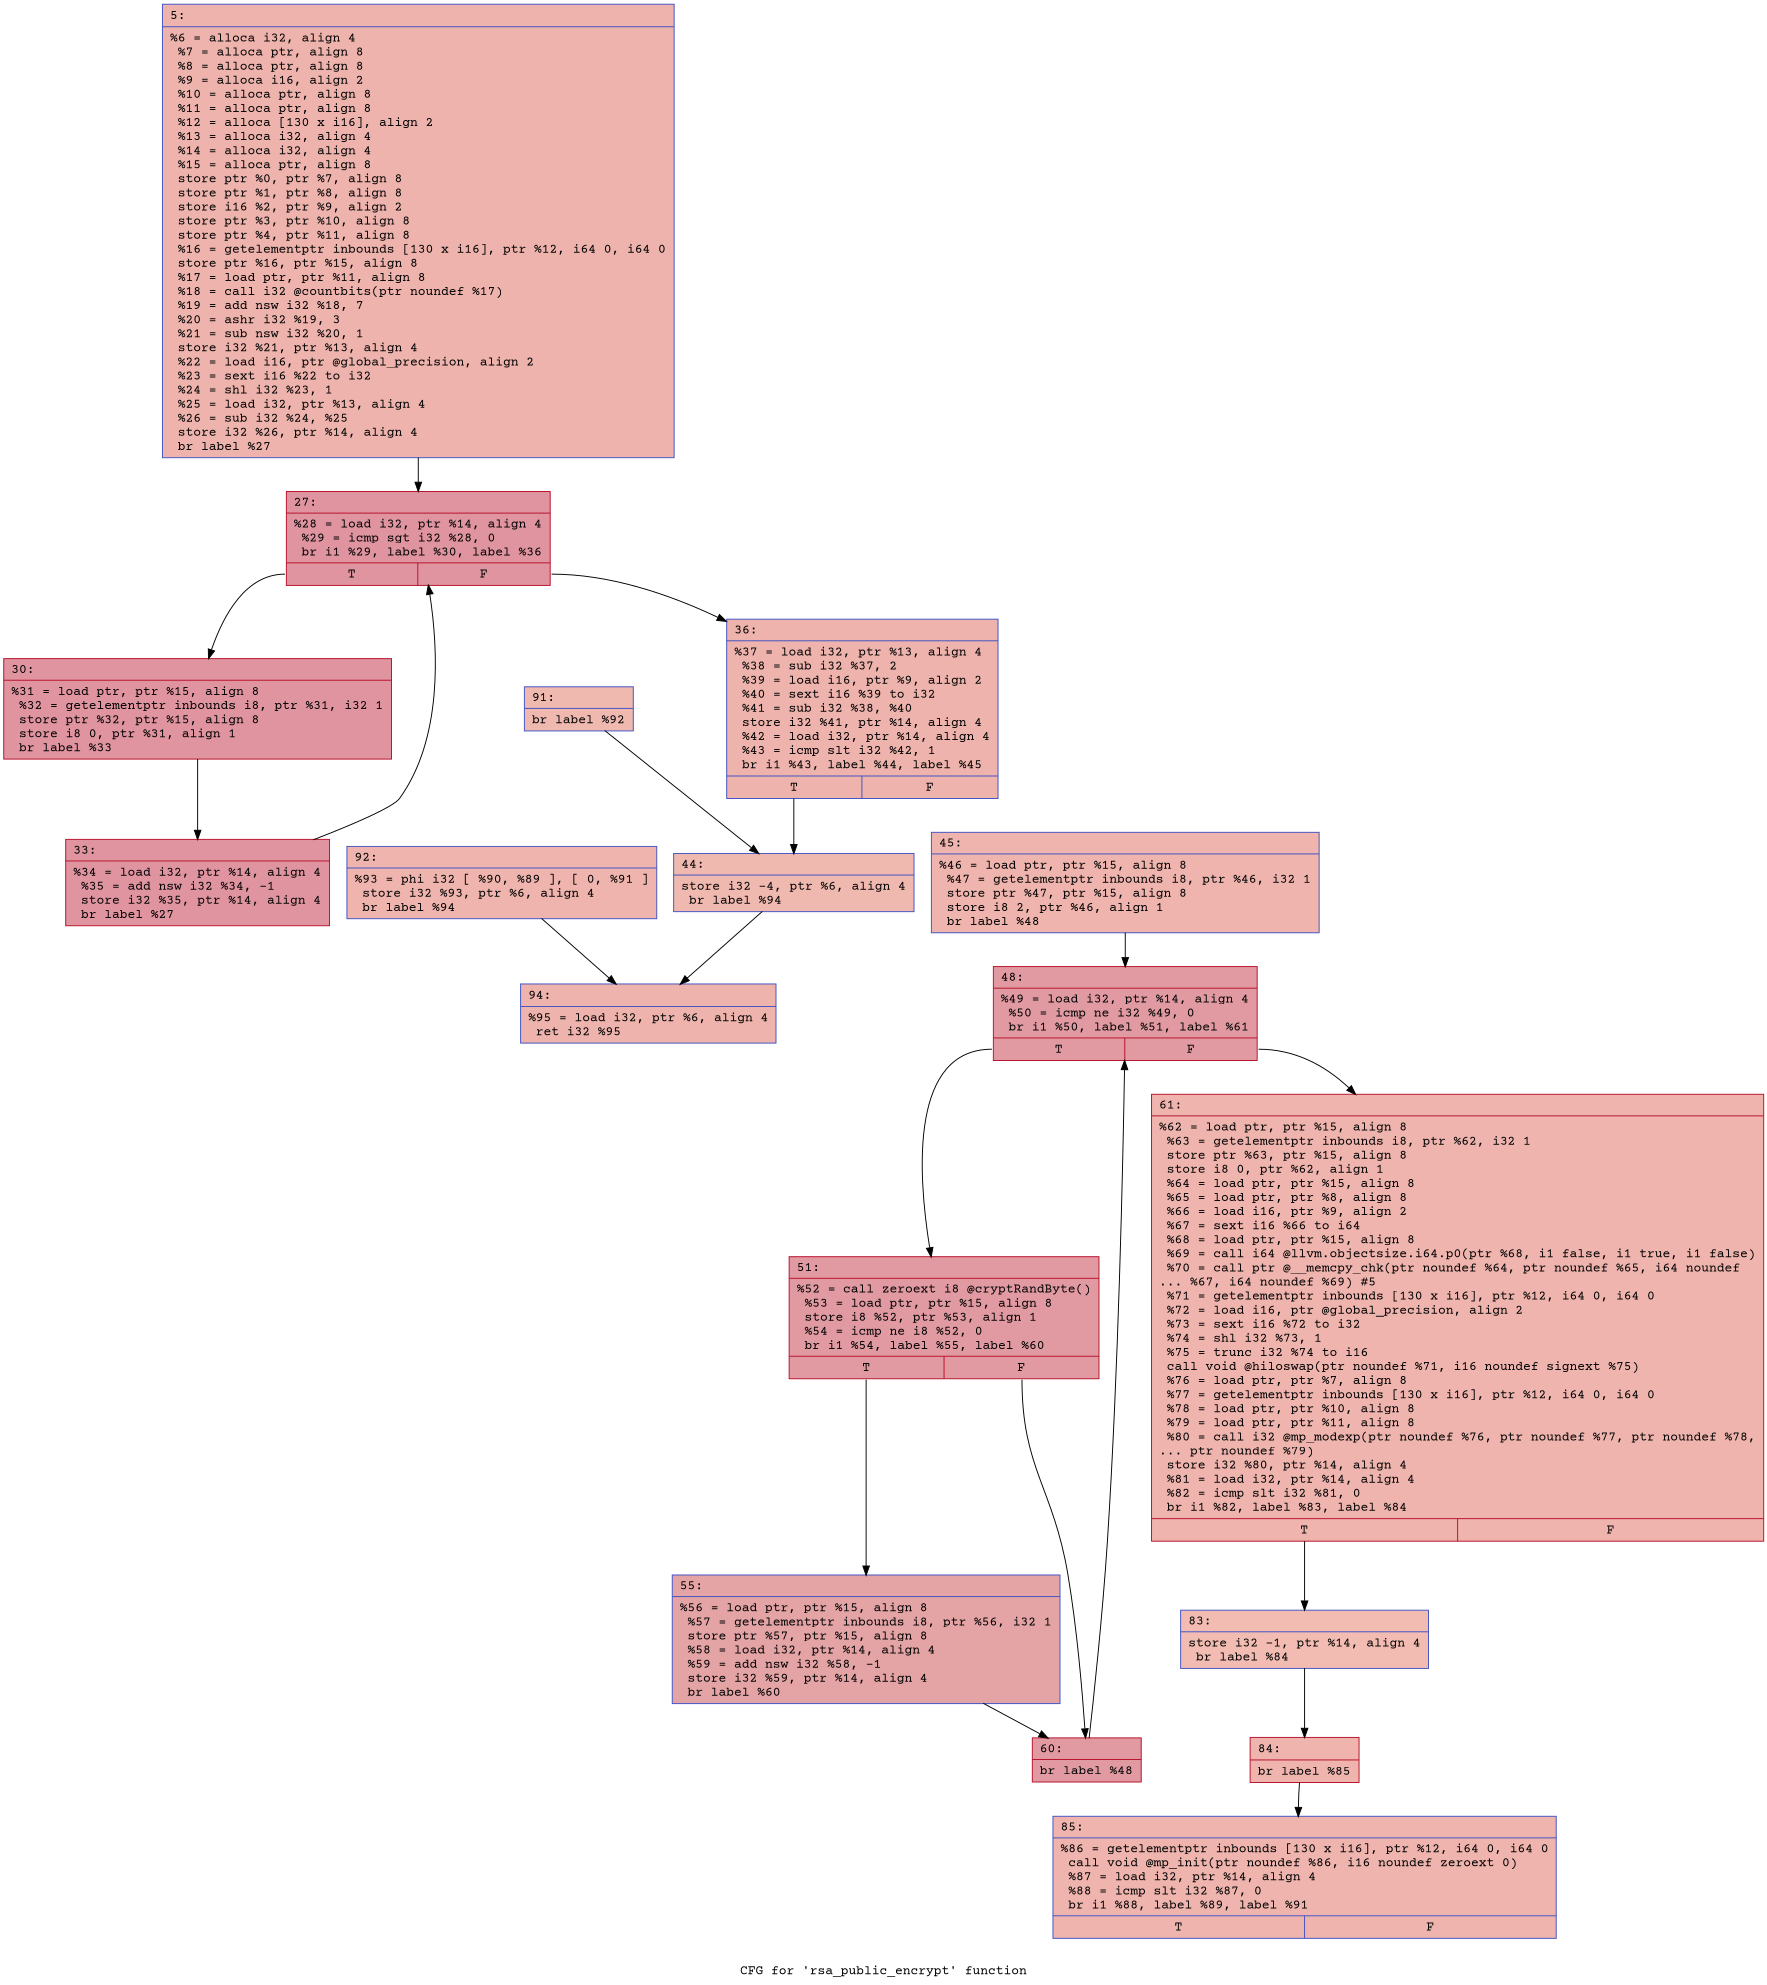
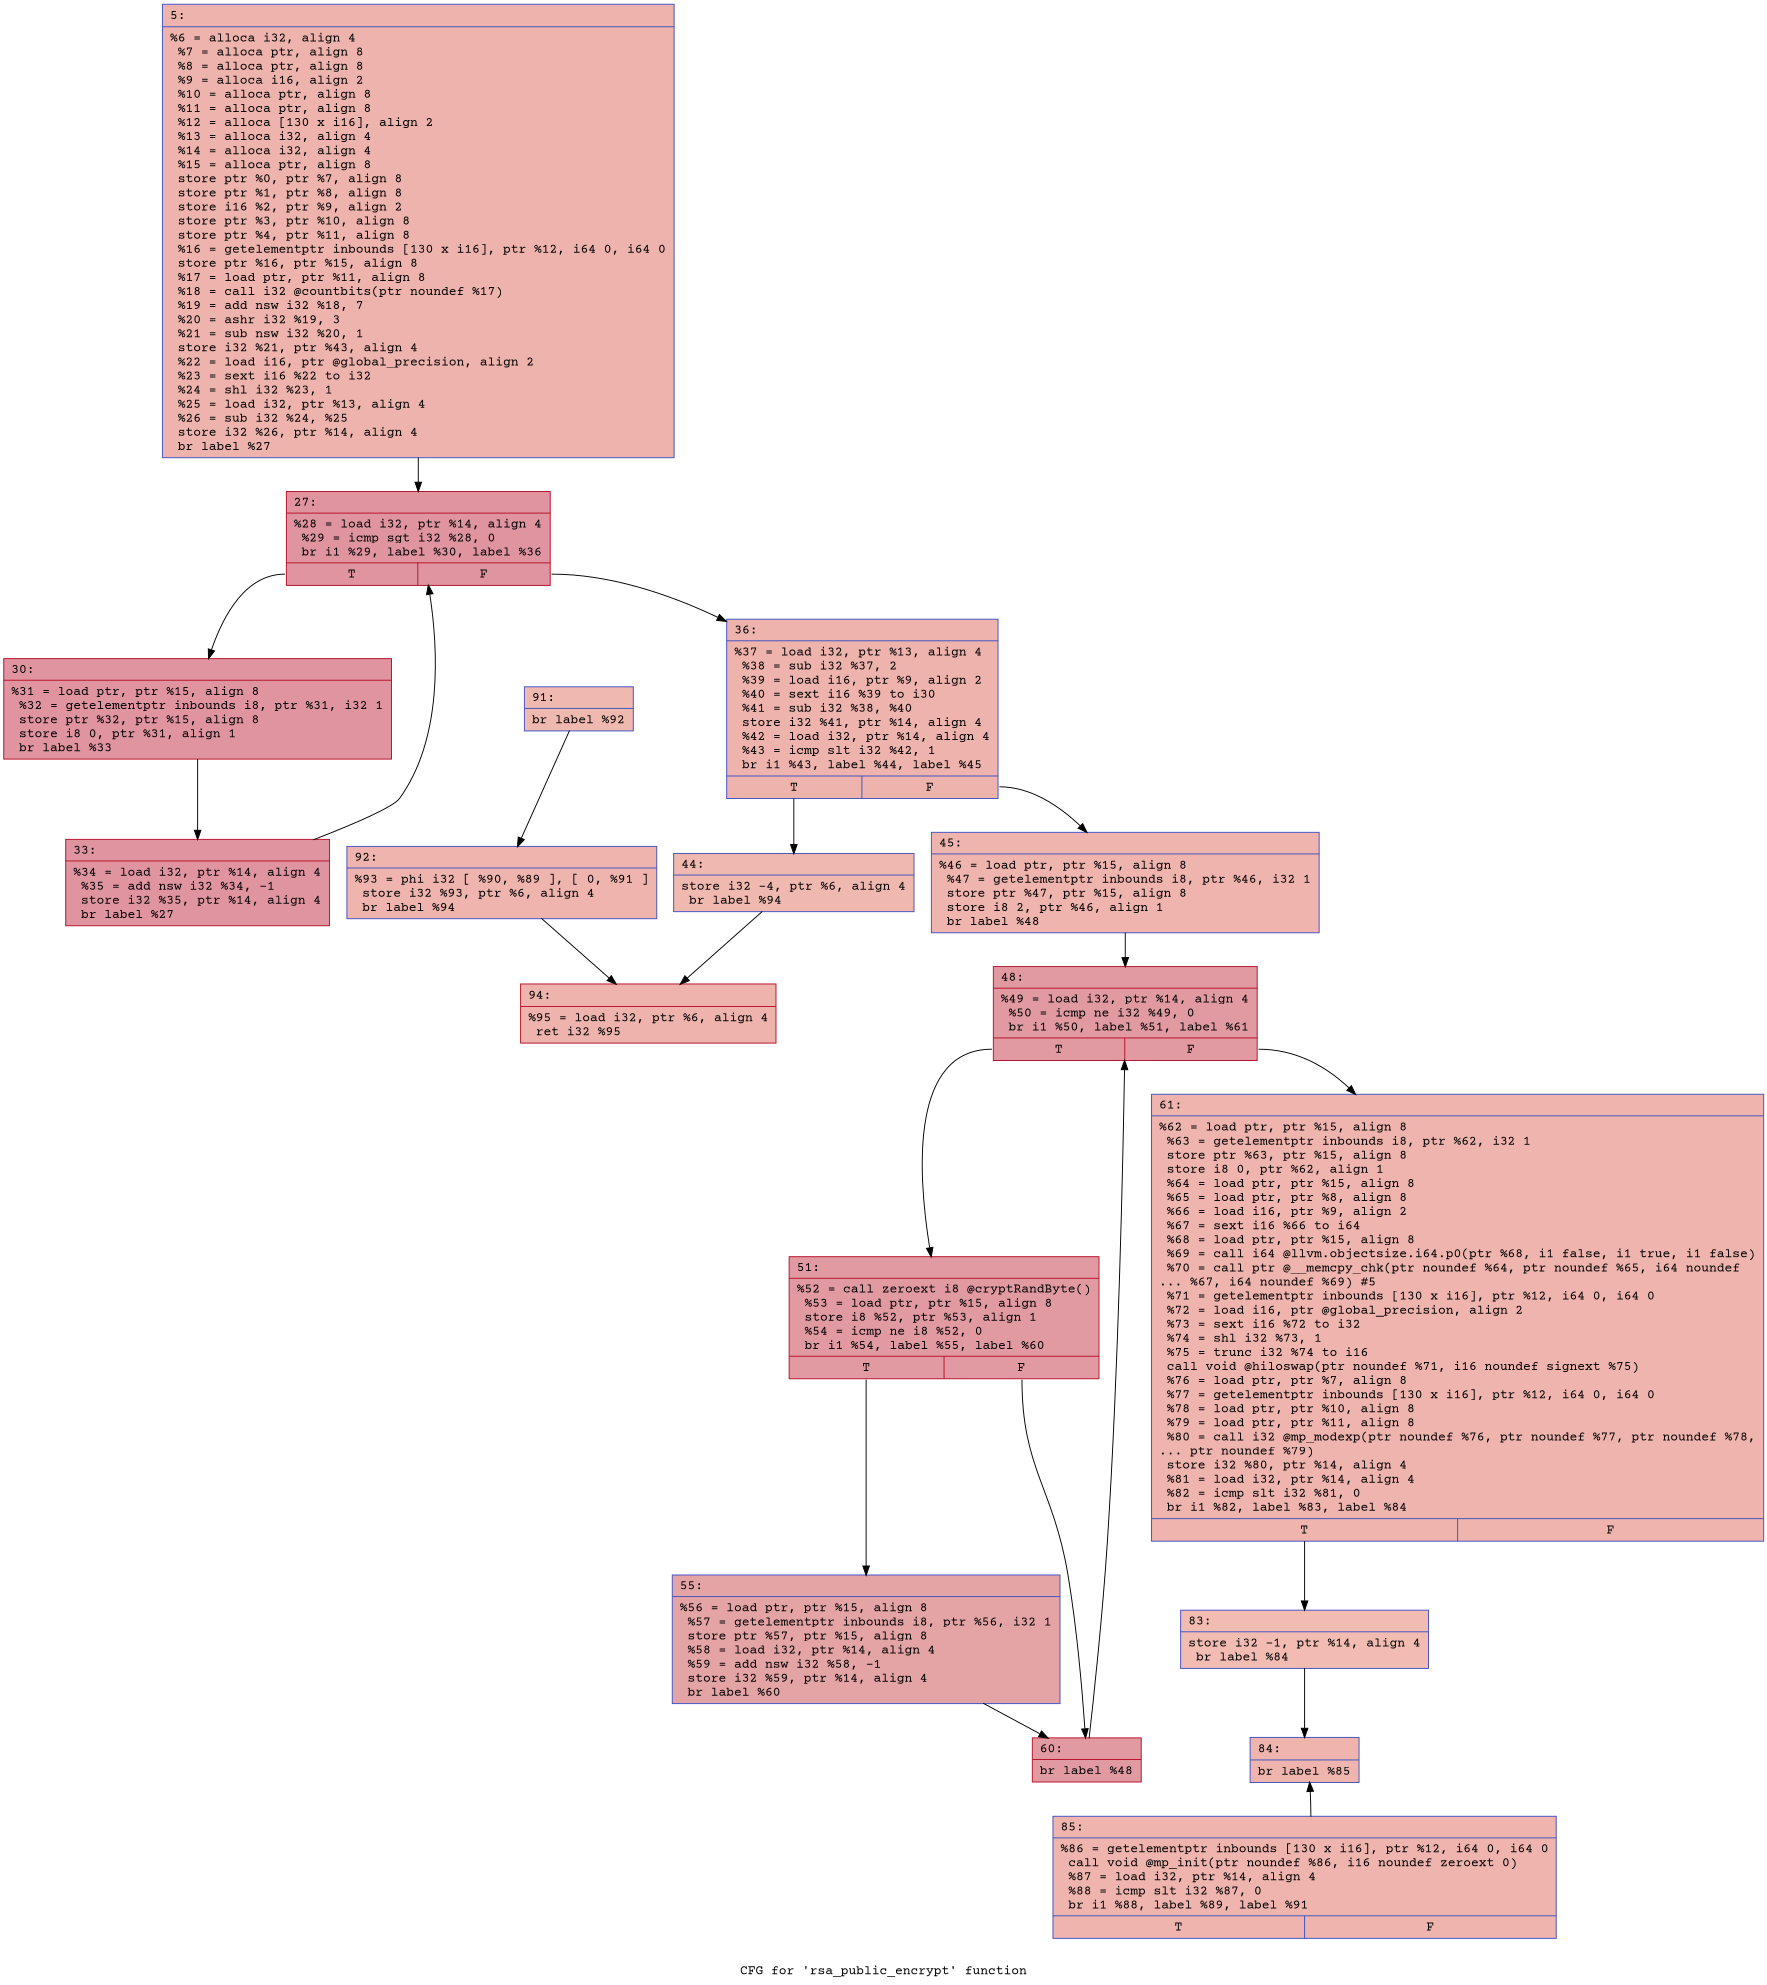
(294, 347) -> (294, 347)
(835, 694) -> (835, 694)
(678, 789) -> (545, 784)
none -> (1043, 799)
(648, 1014) -> (648, 1014)
(1458, 1318) -> (1458, 1318)
(1305, 1760) -> (1305, 1760)
(1299, 1795) -> (1311, 1804)
